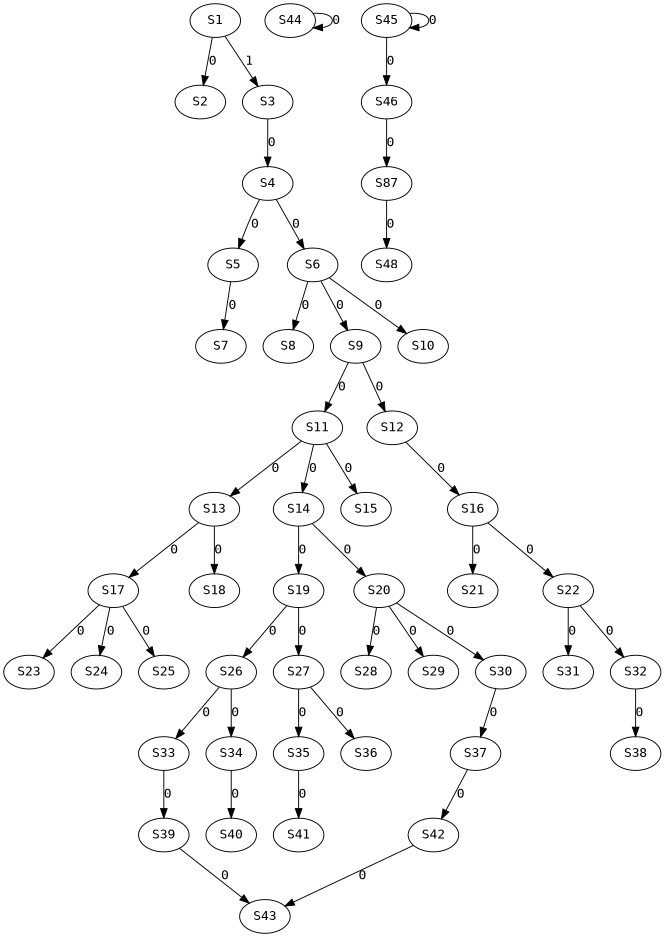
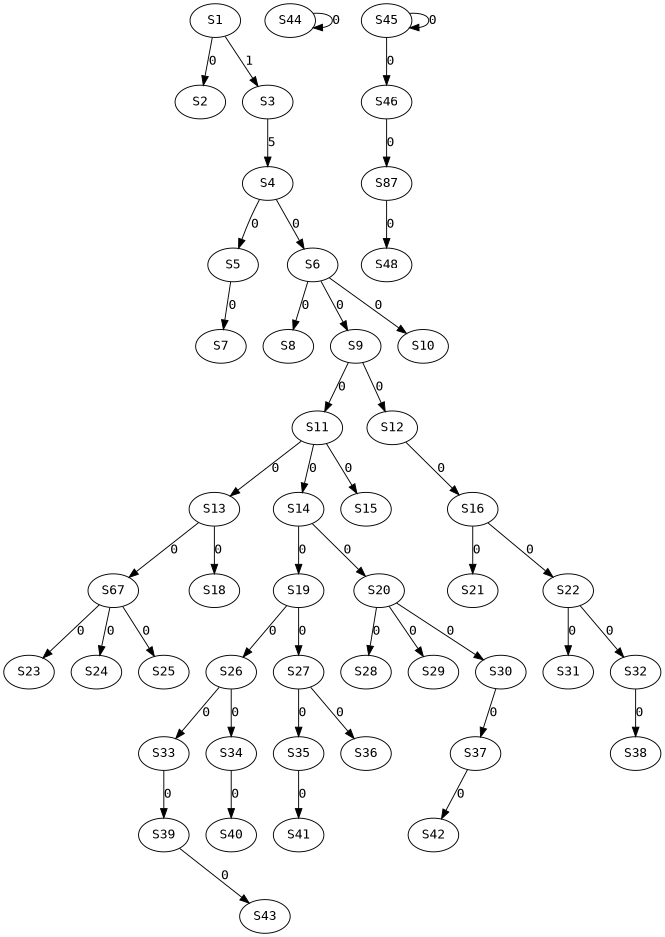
(272, 143) -> (272, 143)
(113, 591) -> (113, 591)
(353, 874) -> none
